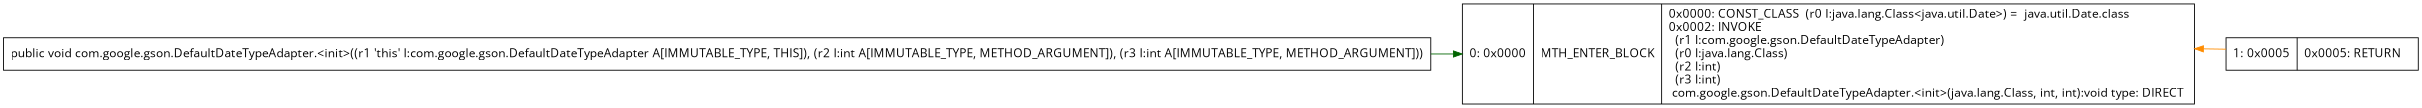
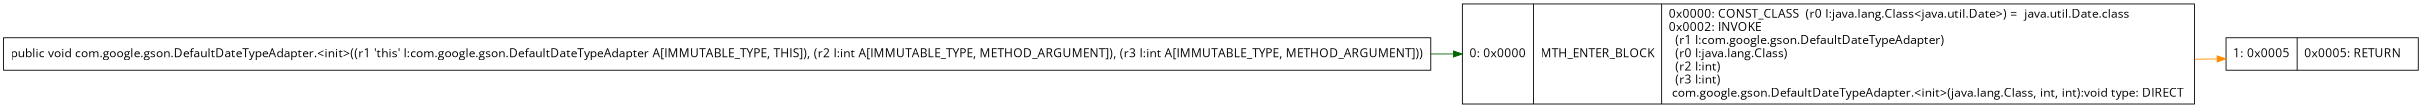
(2215, 49) -> (2206, 59)
